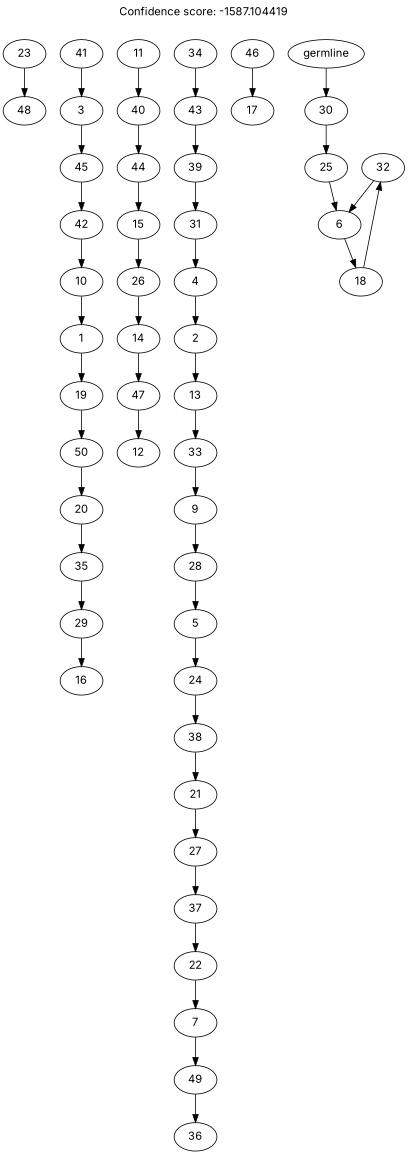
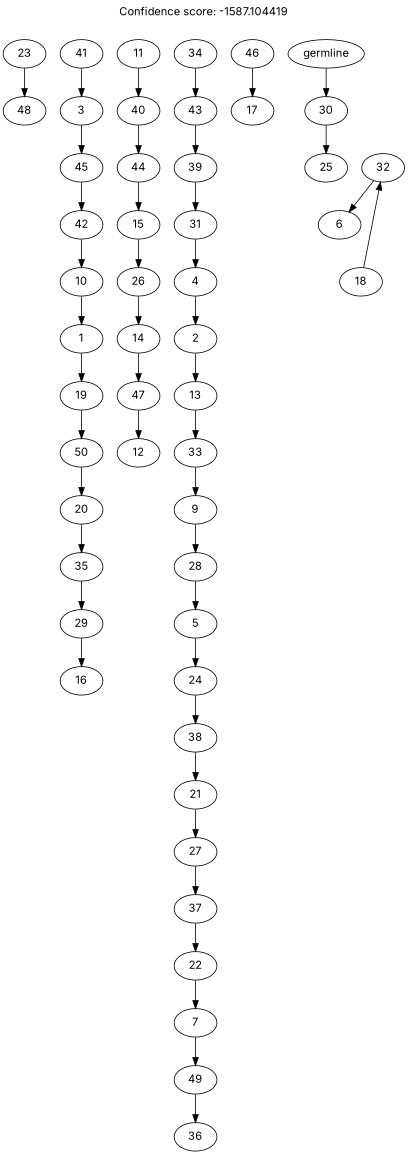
(332, 192) -> none
(349, 249) -> none
